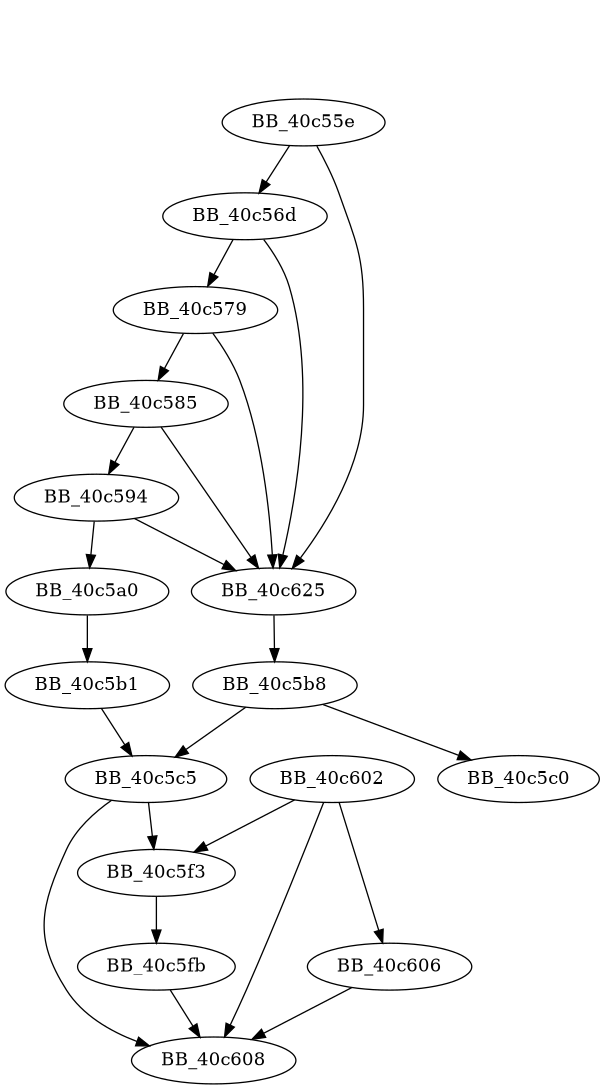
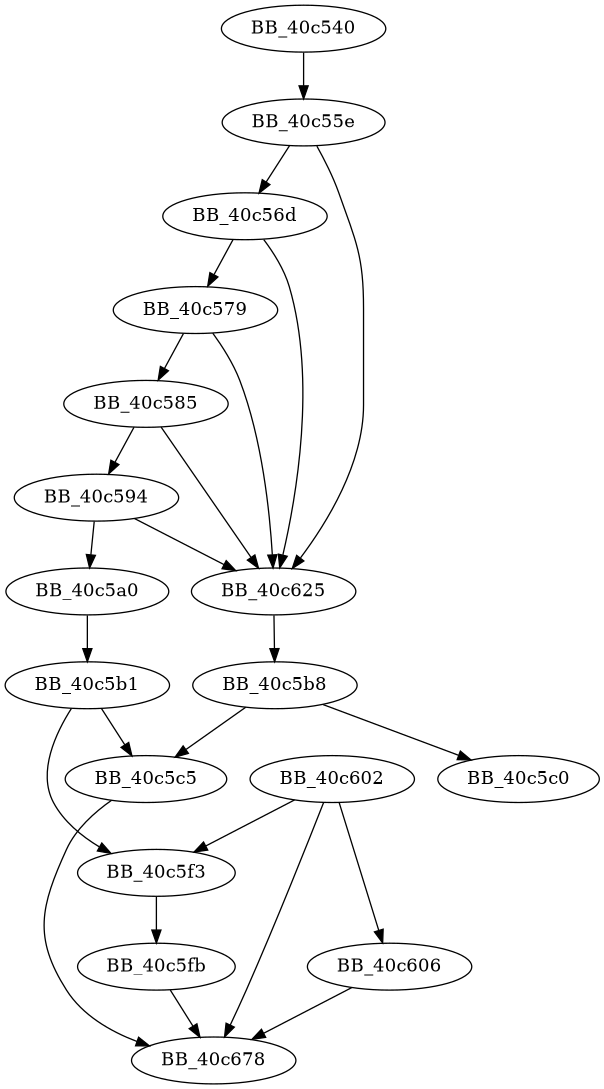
none -> (304, 29)
(150, 820) -> (48, 786)
(214, 1060) -> (214, 1060)
